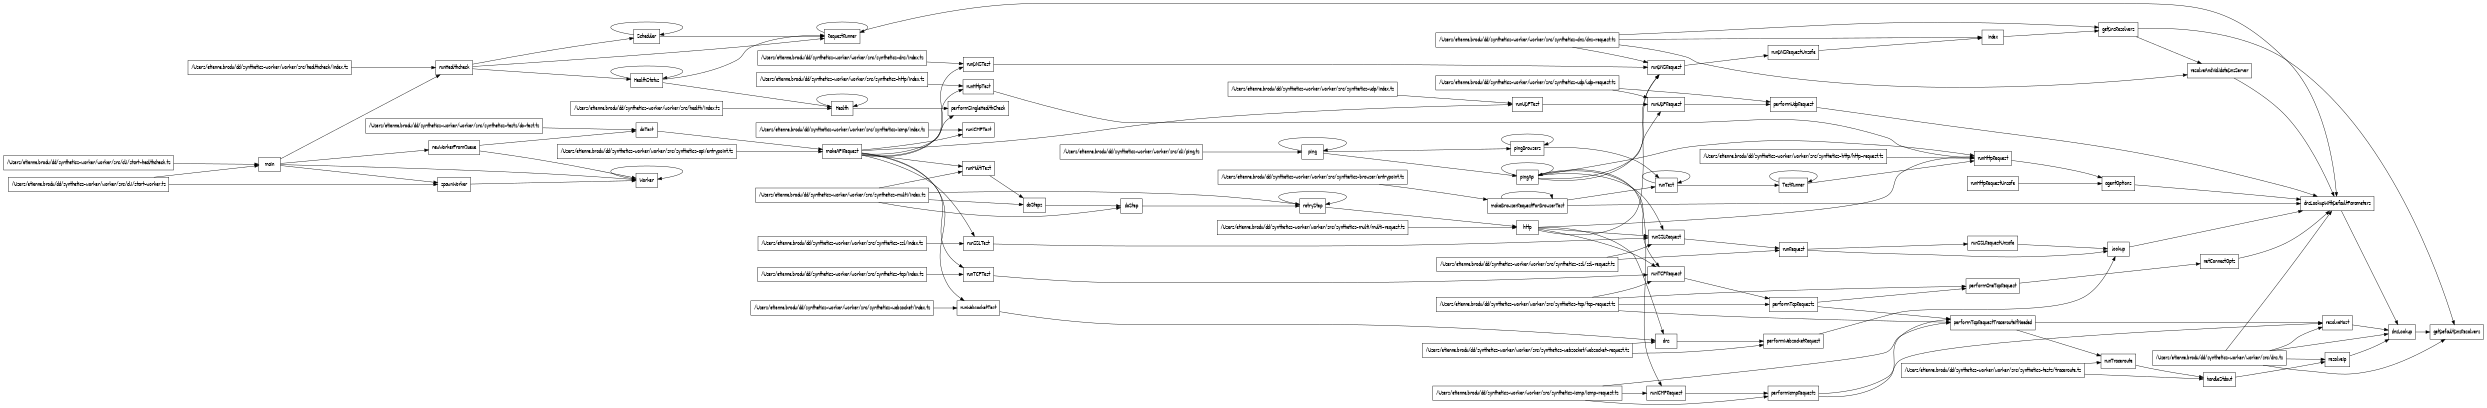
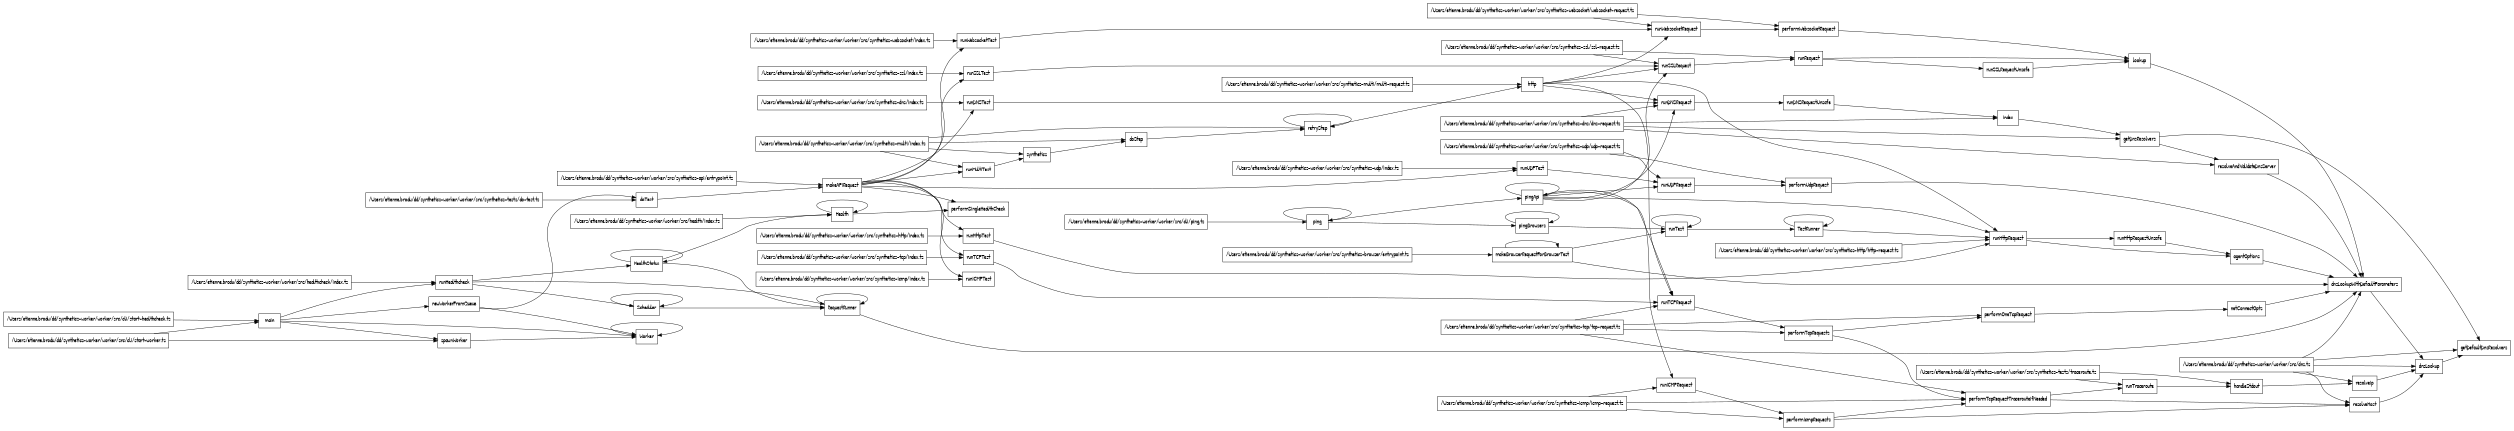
(1034, 205) -> (1037, 155)
none -> (2068, 238)
(1666, 341) -> (1676, 29)
